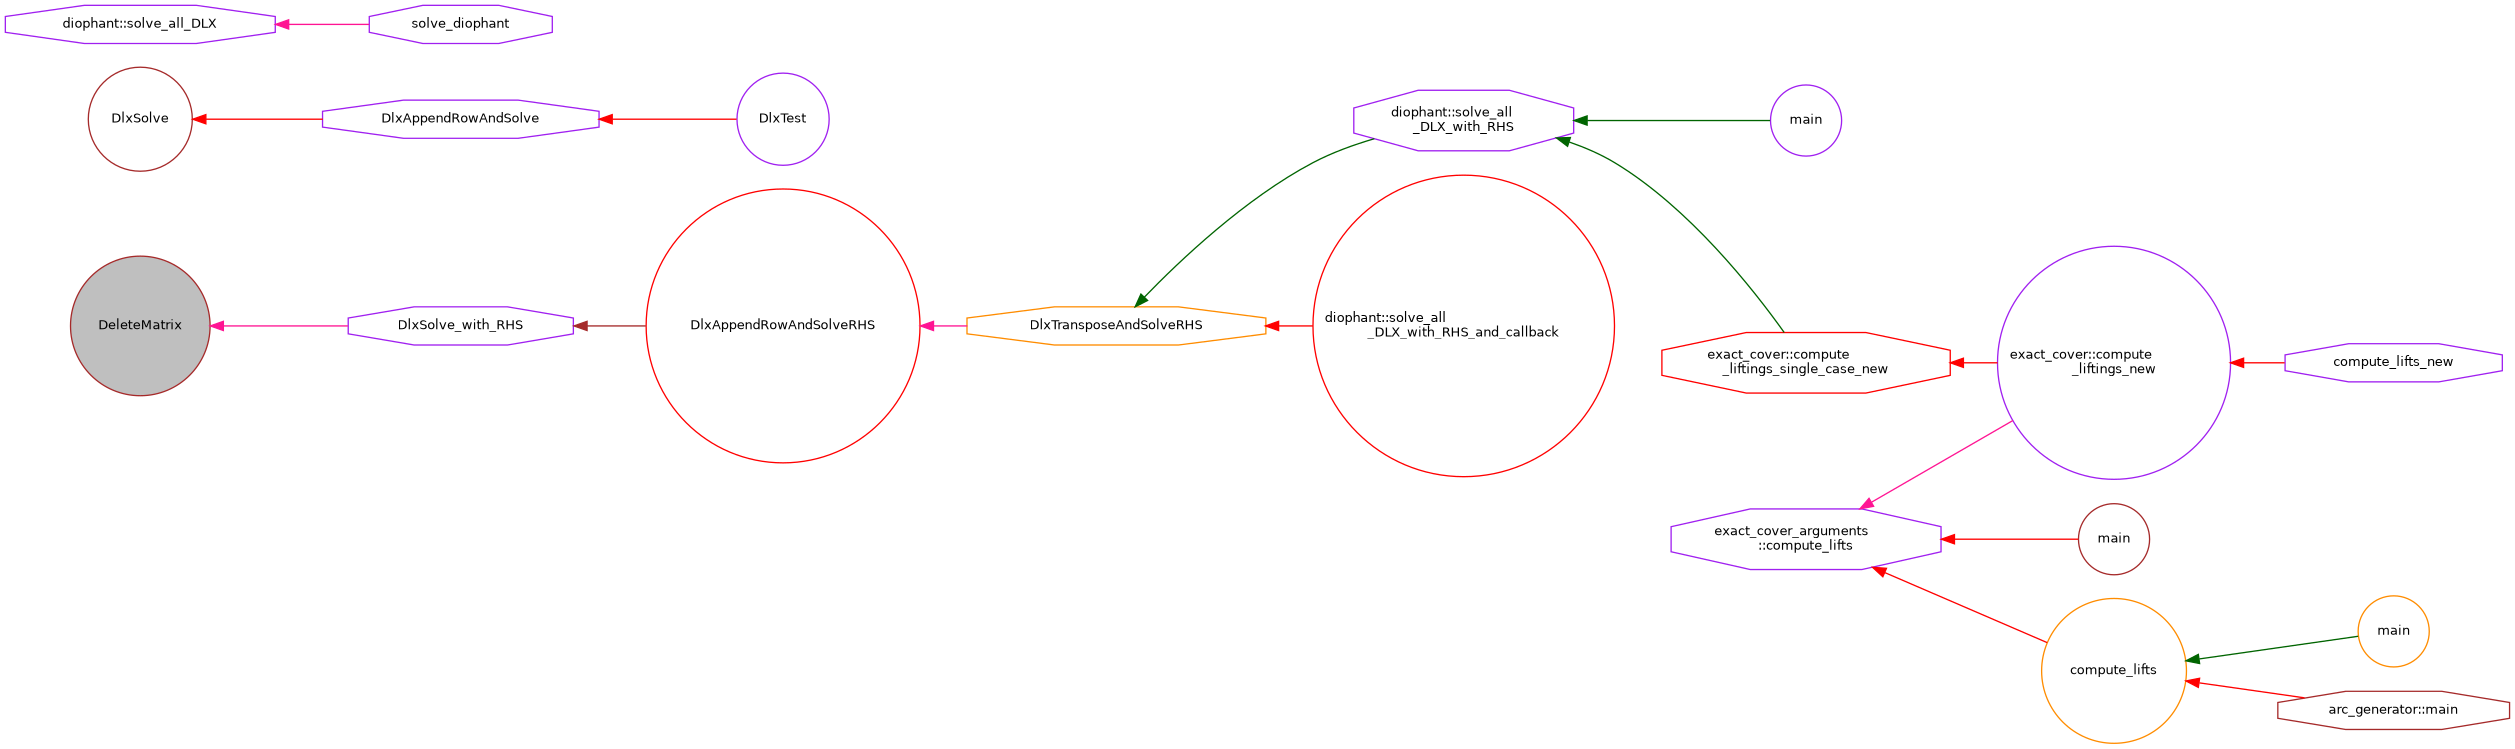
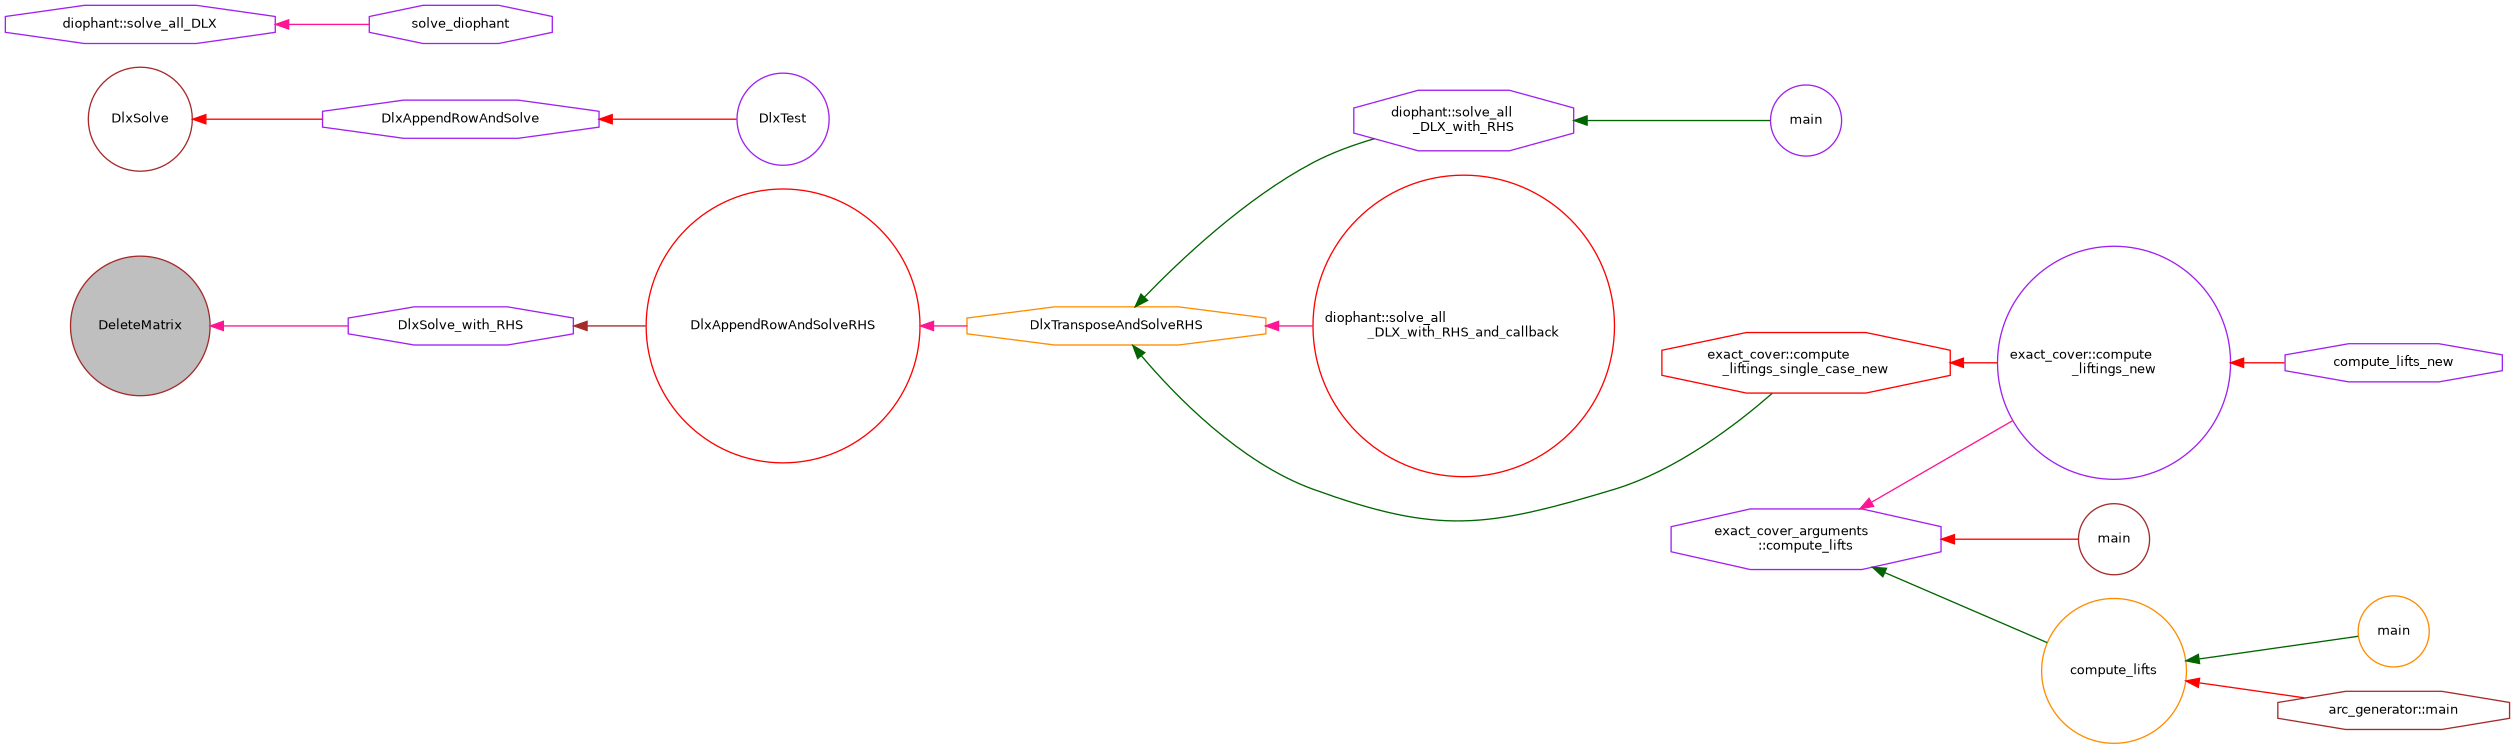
(1690, 222) -> (1447, 520)
(1296, 326) -> (1296, 326)
(1966, 608) -> (1966, 608)
